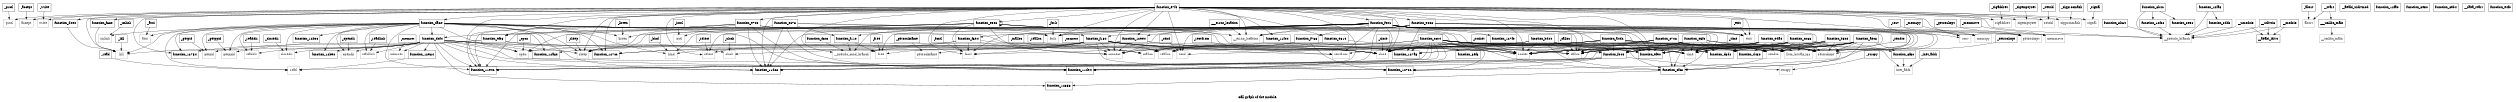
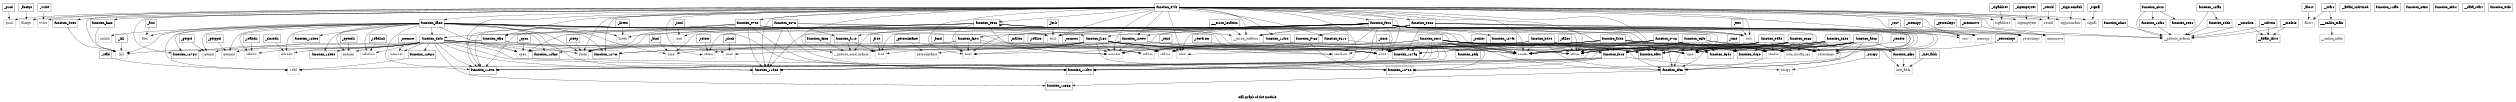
(126, 23) -> none
(1832, 46) -> none
